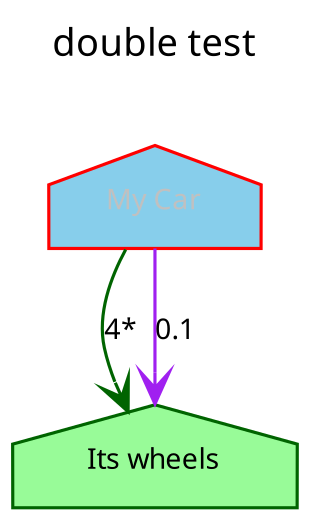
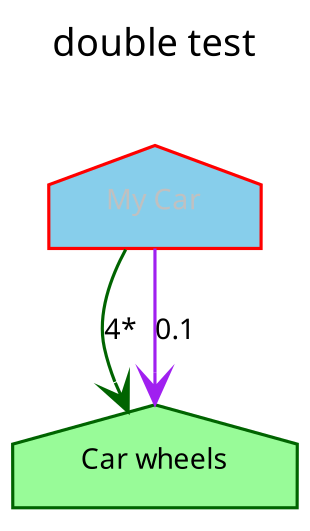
(155, 462) -> (155, 462)
